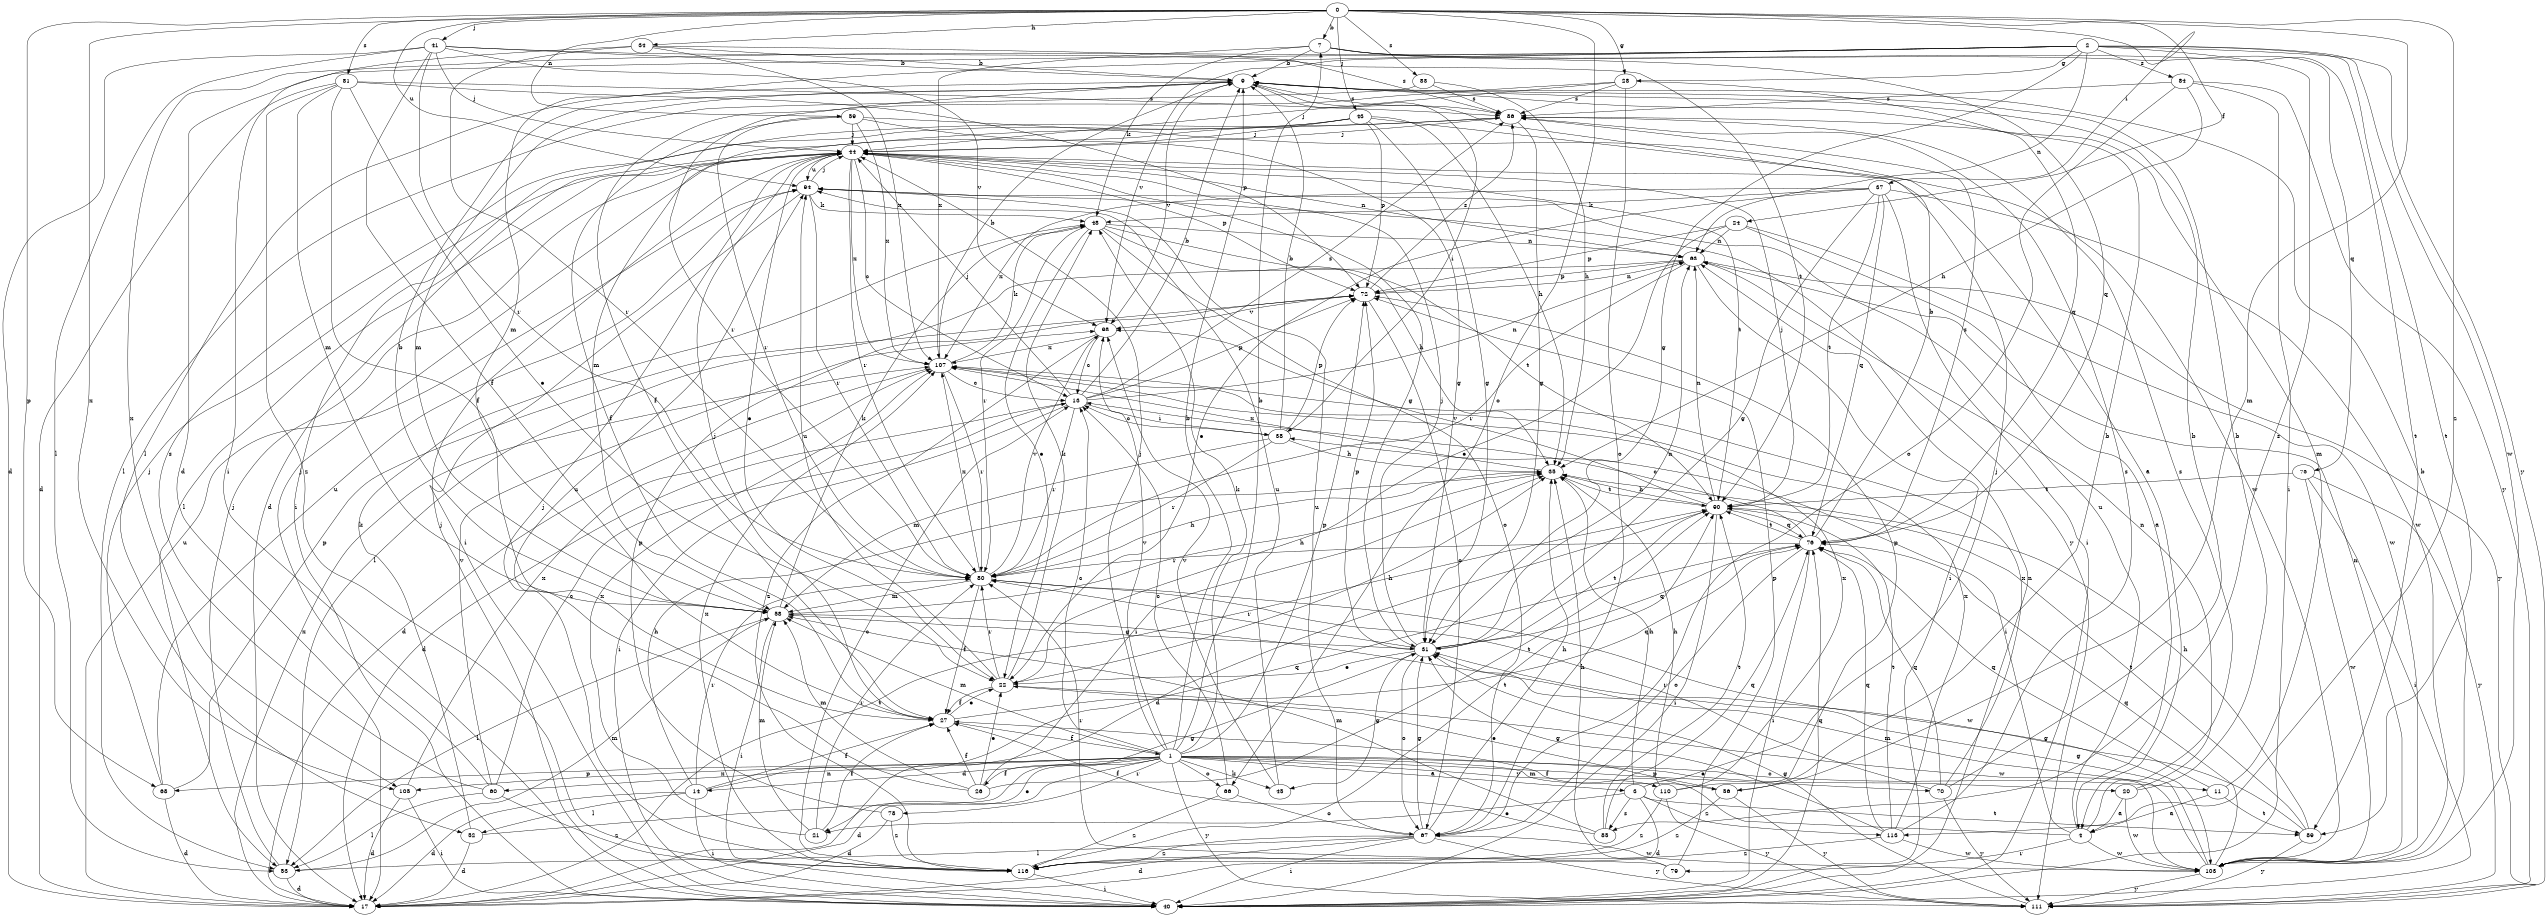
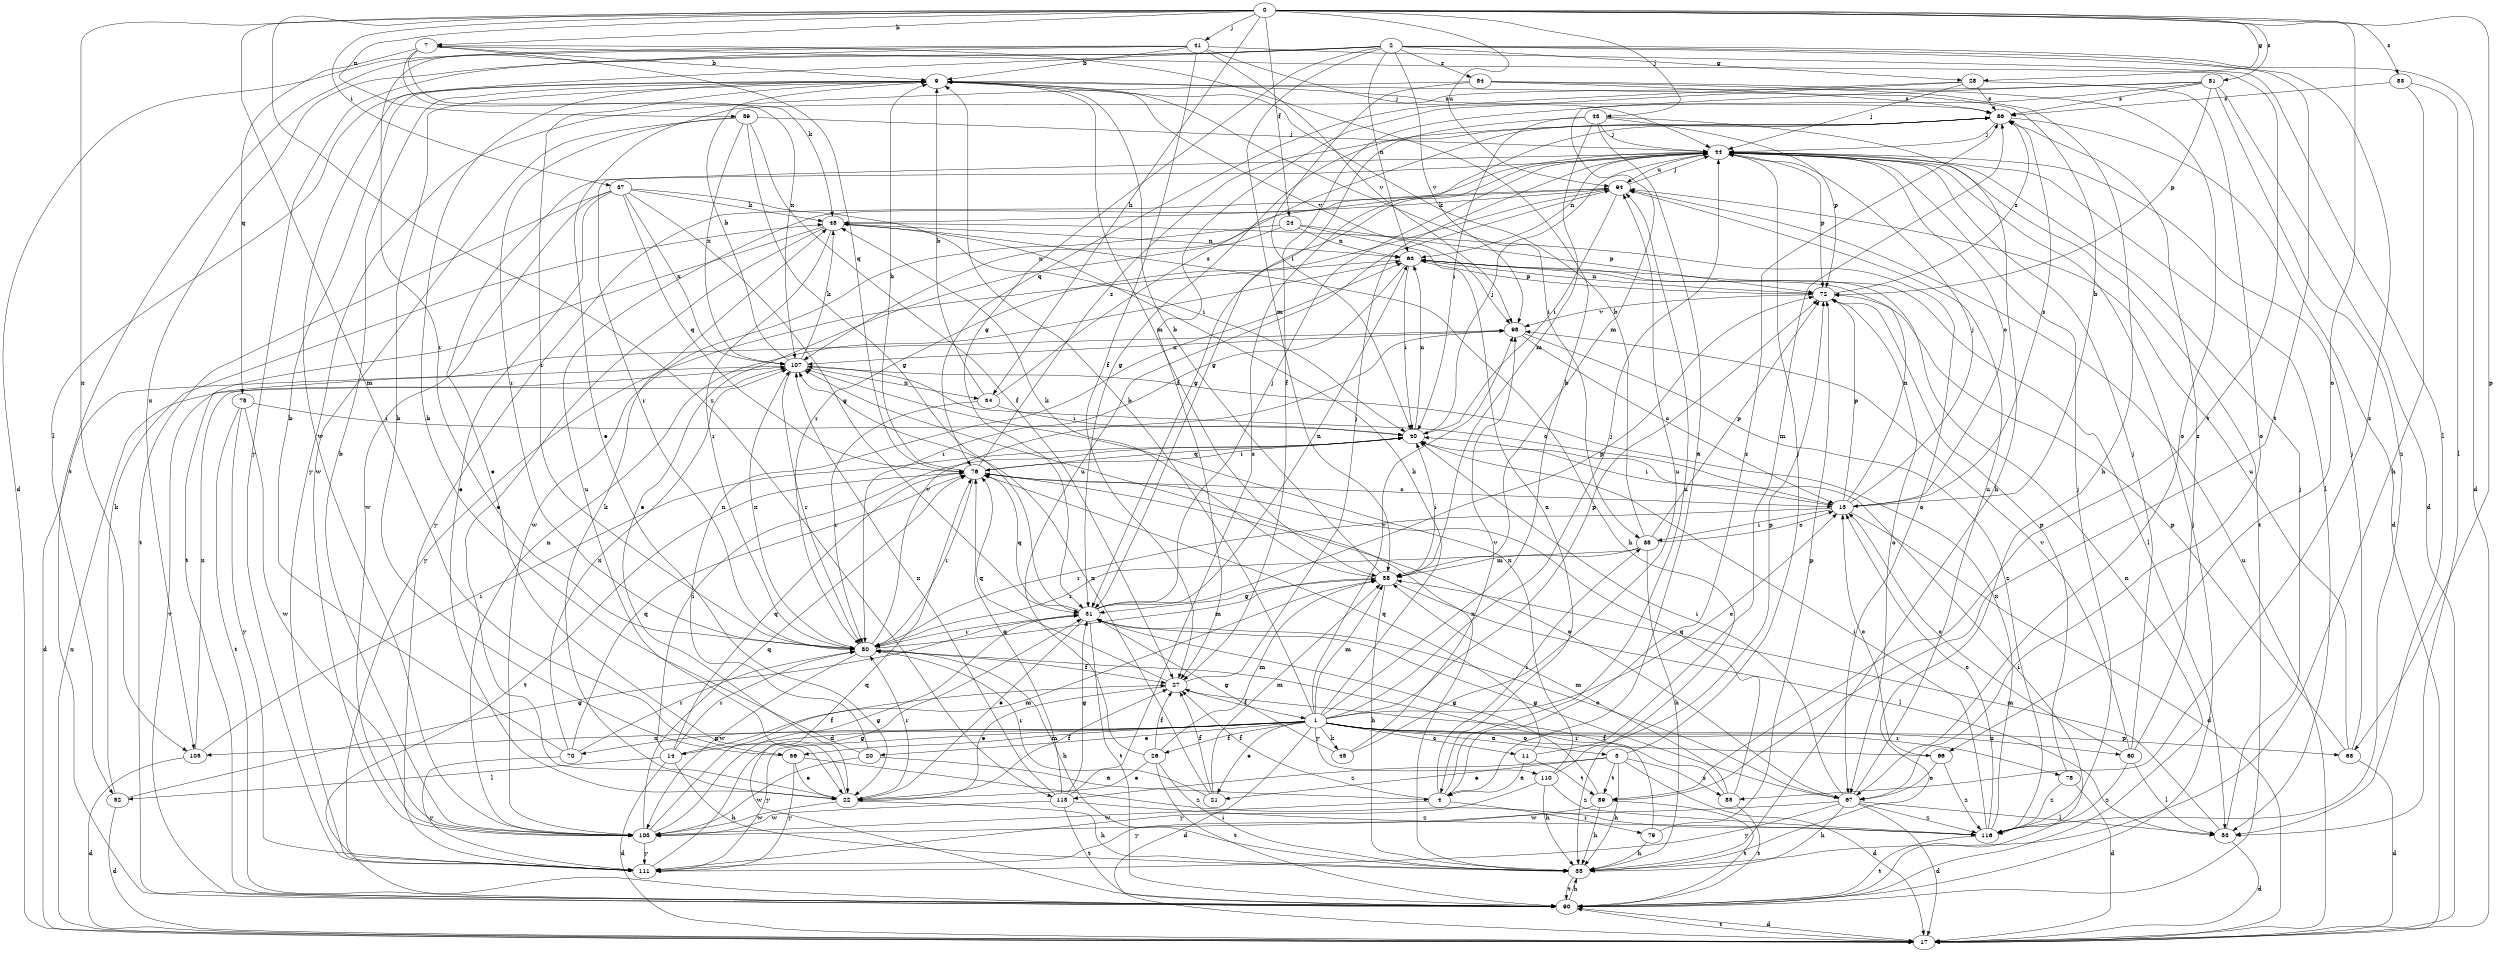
(870, 114) -> (891, 383)
(1373, 739) -> (1217, 688)
